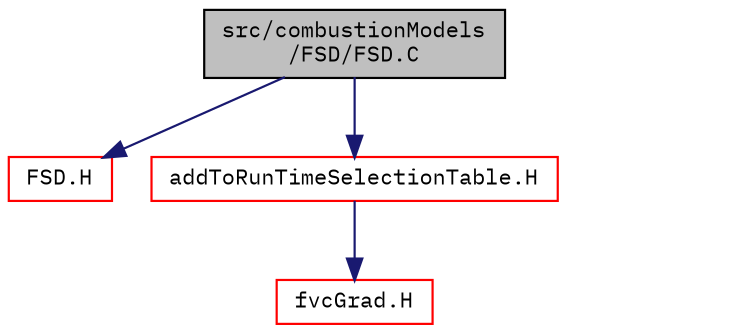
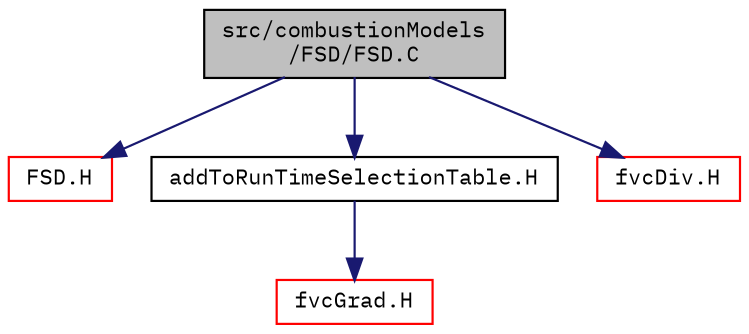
(355, 179) -> (355, 179)
none -> (669, 179)
